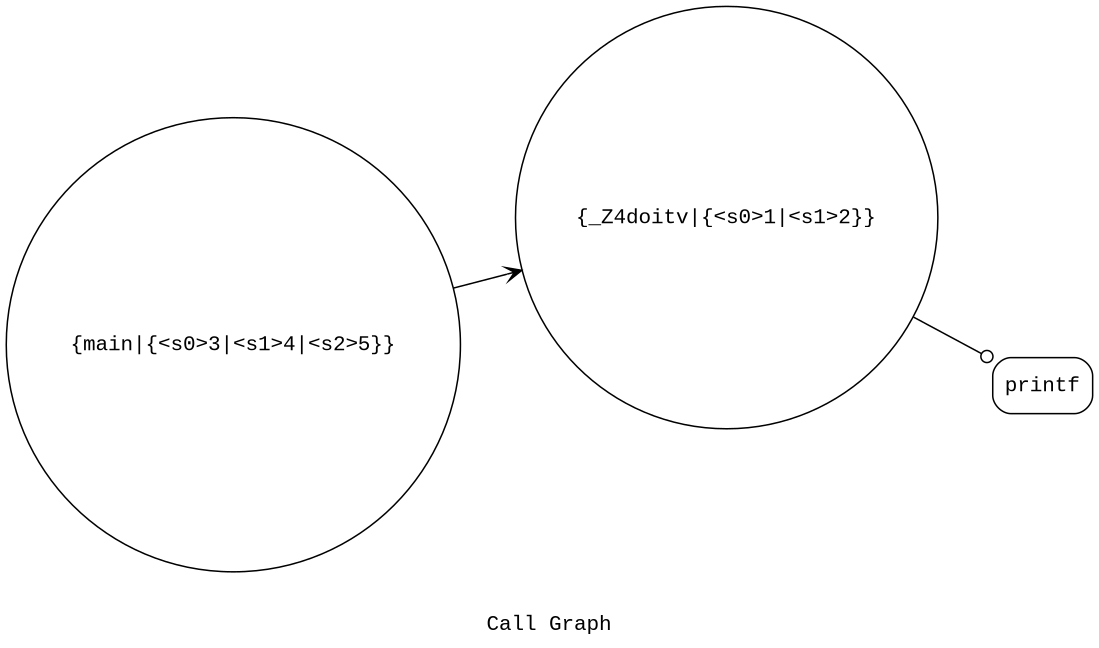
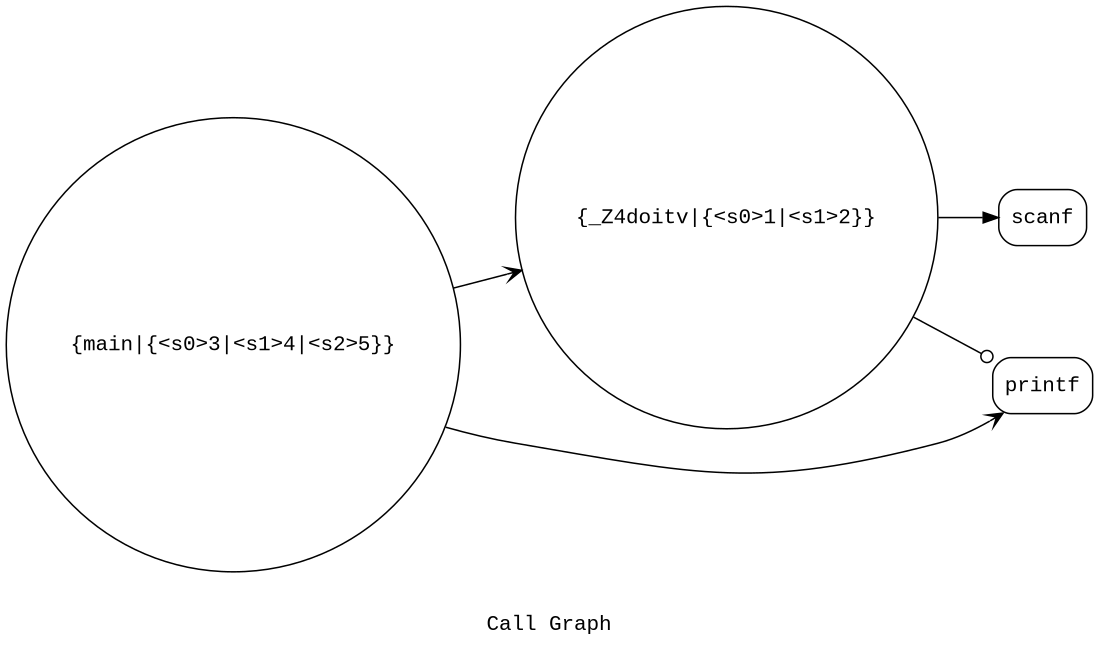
none -> (1043, 218)
none -> (719, 472)
